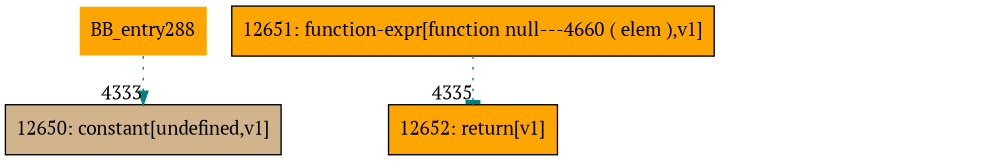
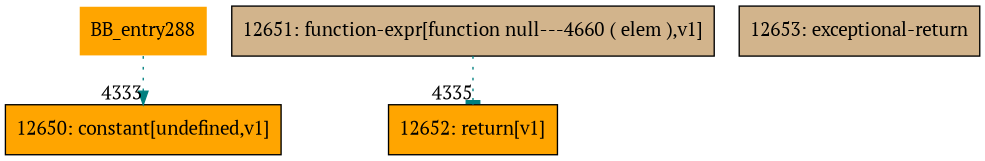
(473, 31) -> (473, 31)
none -> (859, 31)
(143, 130) -> (143, 130)
